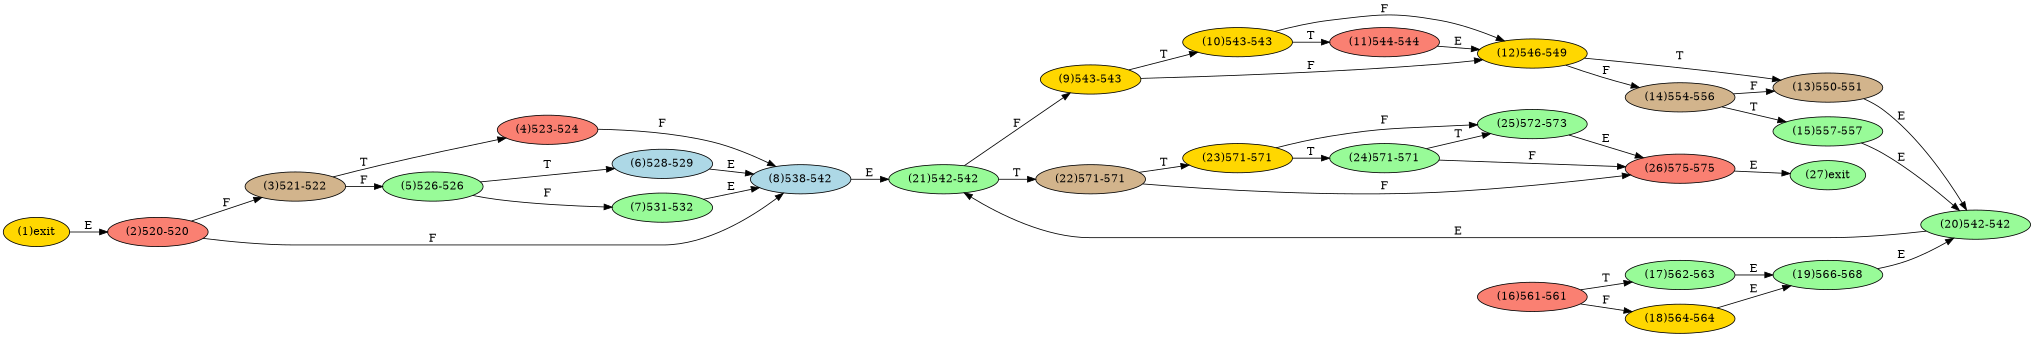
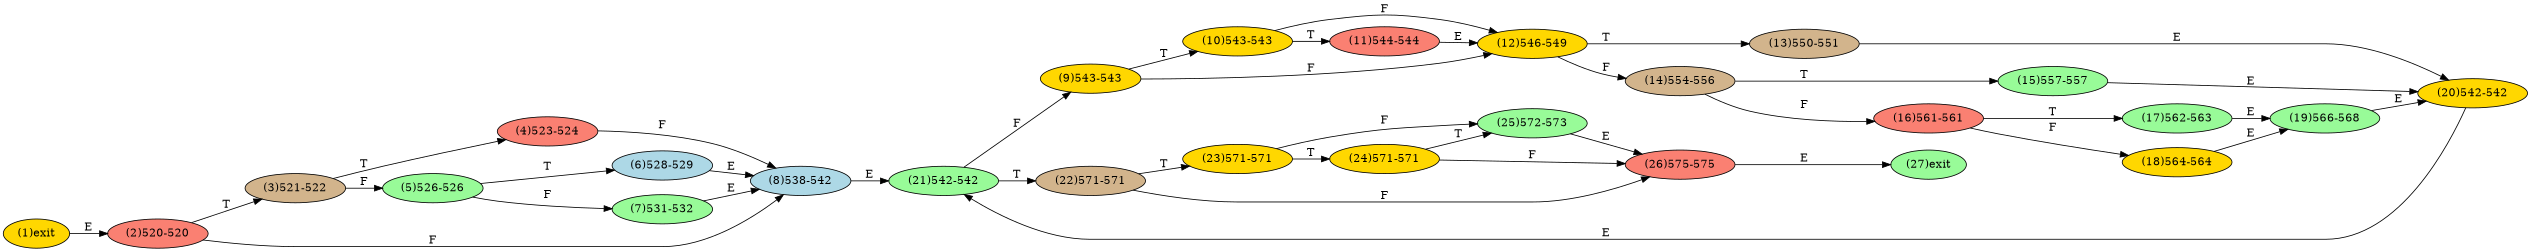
(1750, 93) -> (1784, 117)
(1385, 158) -> (1385, 159)
(227, 203) -> (227, 205)
(1976, 225) -> (2473, 93)
